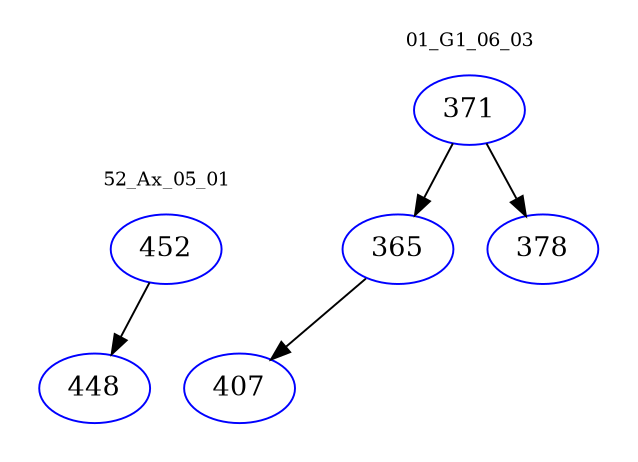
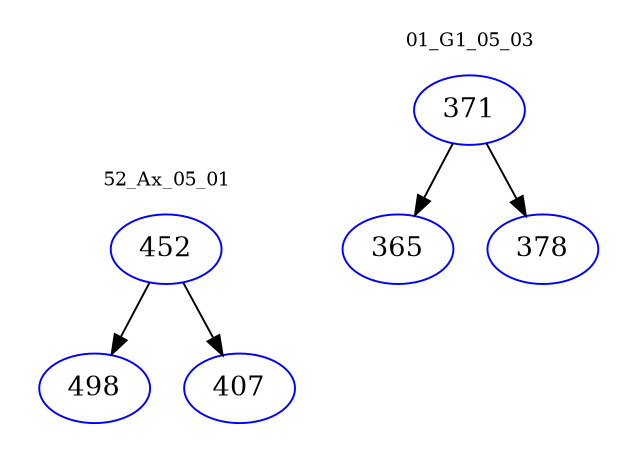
(470, 42) -> (470, 42)
(326, 313) -> (198, 310)
(95, 388) -> (95, 388)
